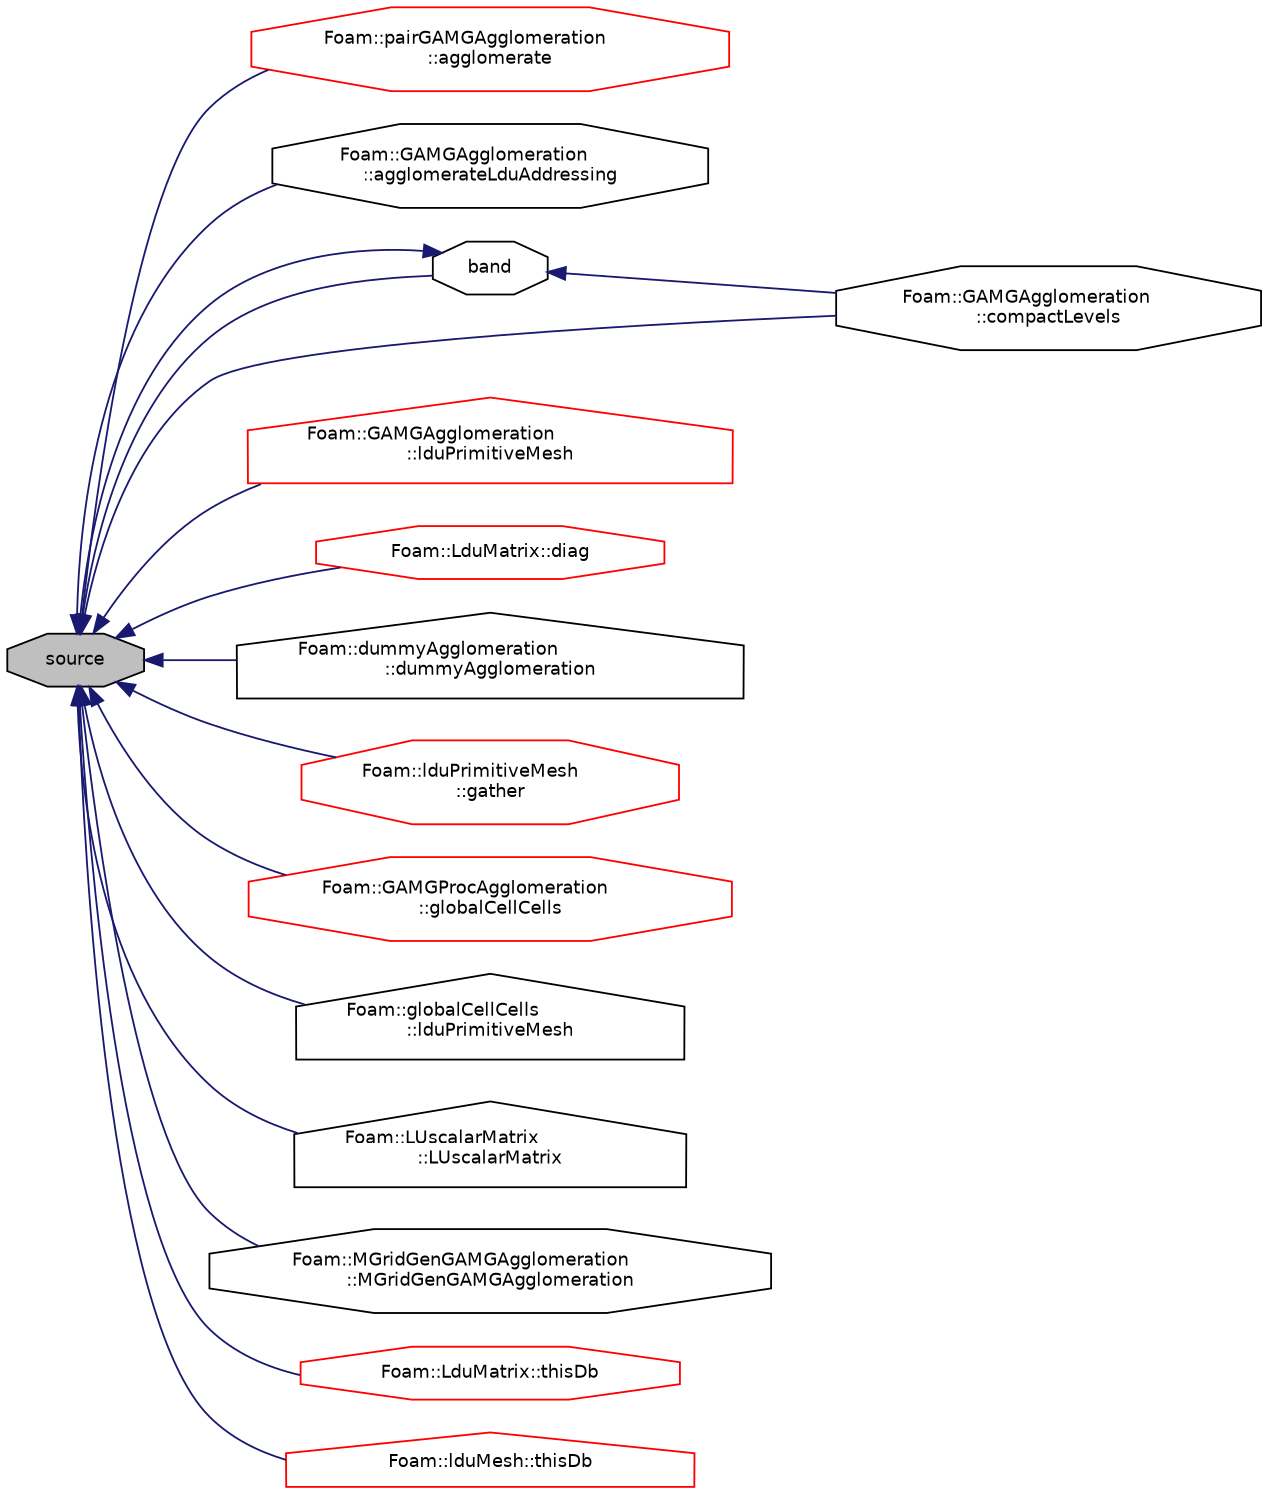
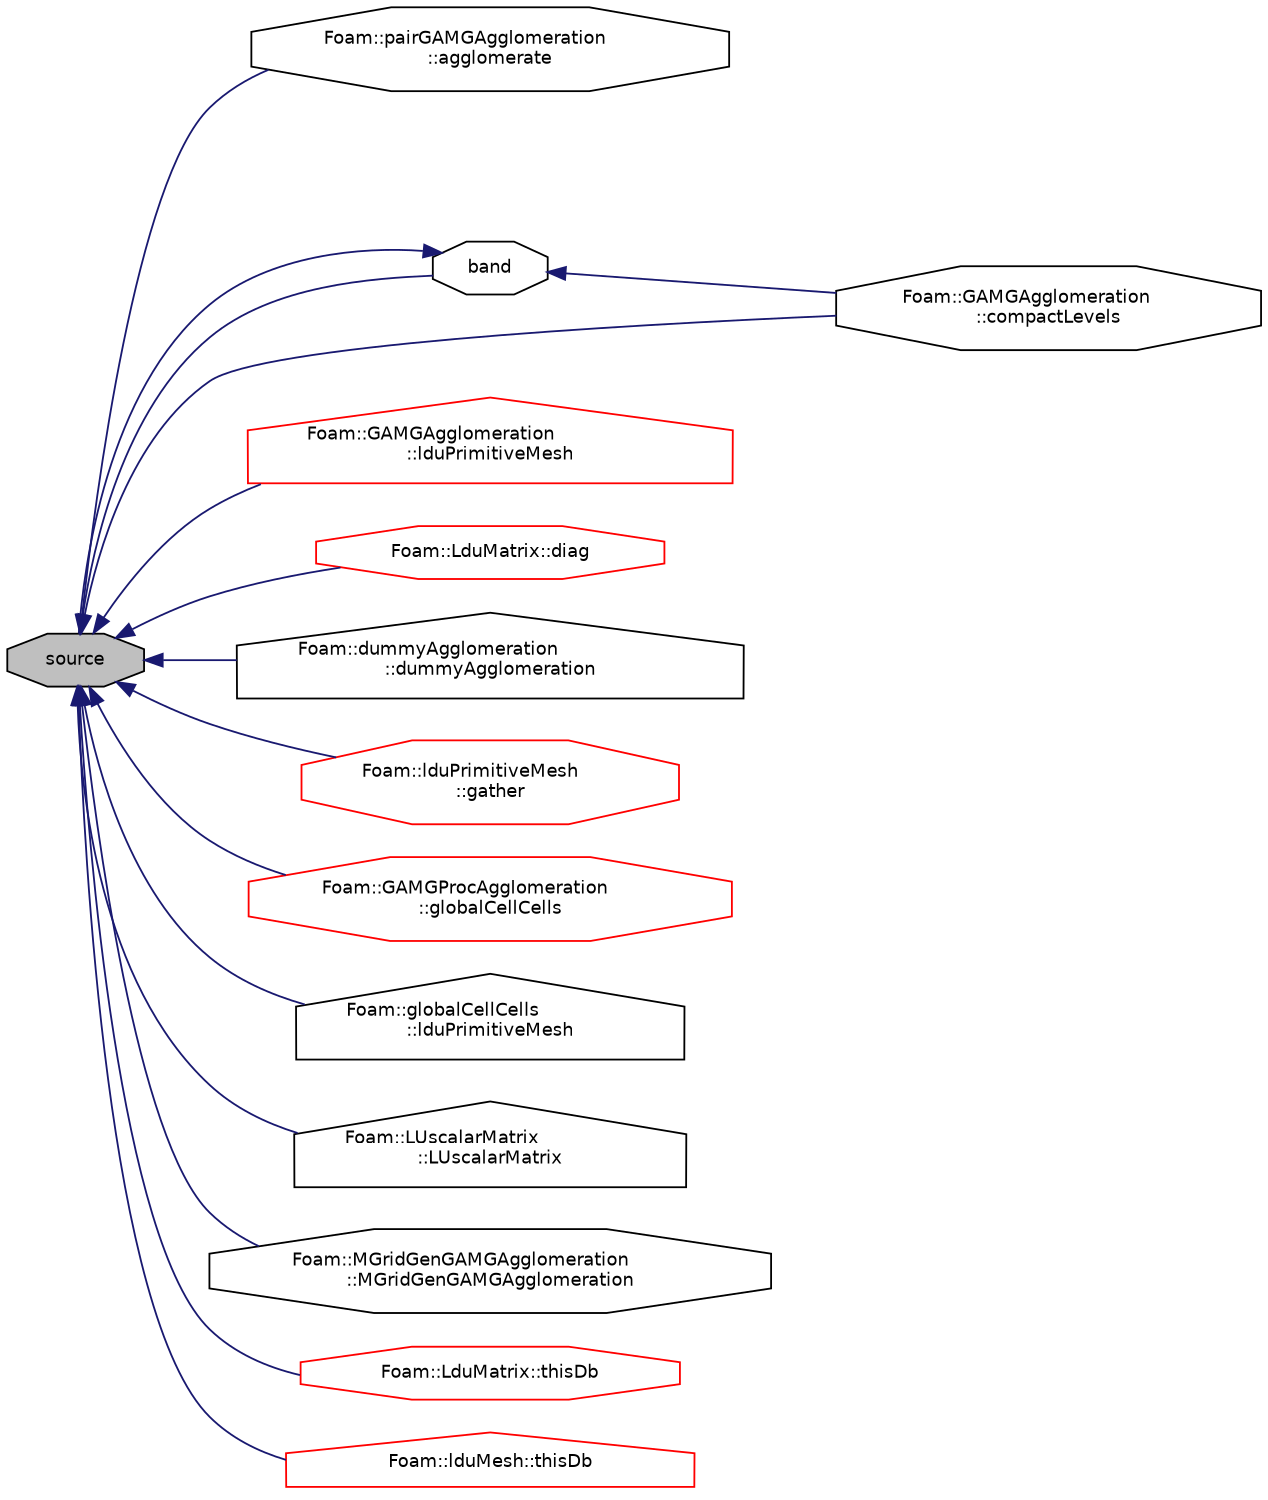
(490, 49) -> (490, 49)
(490, 166) -> none
